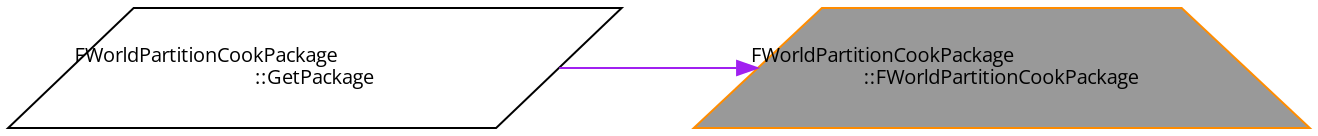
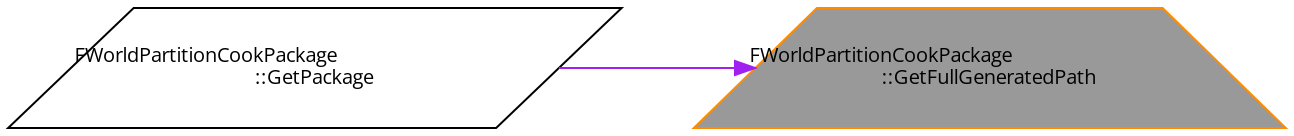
(1002, 68) -> (990, 68)
